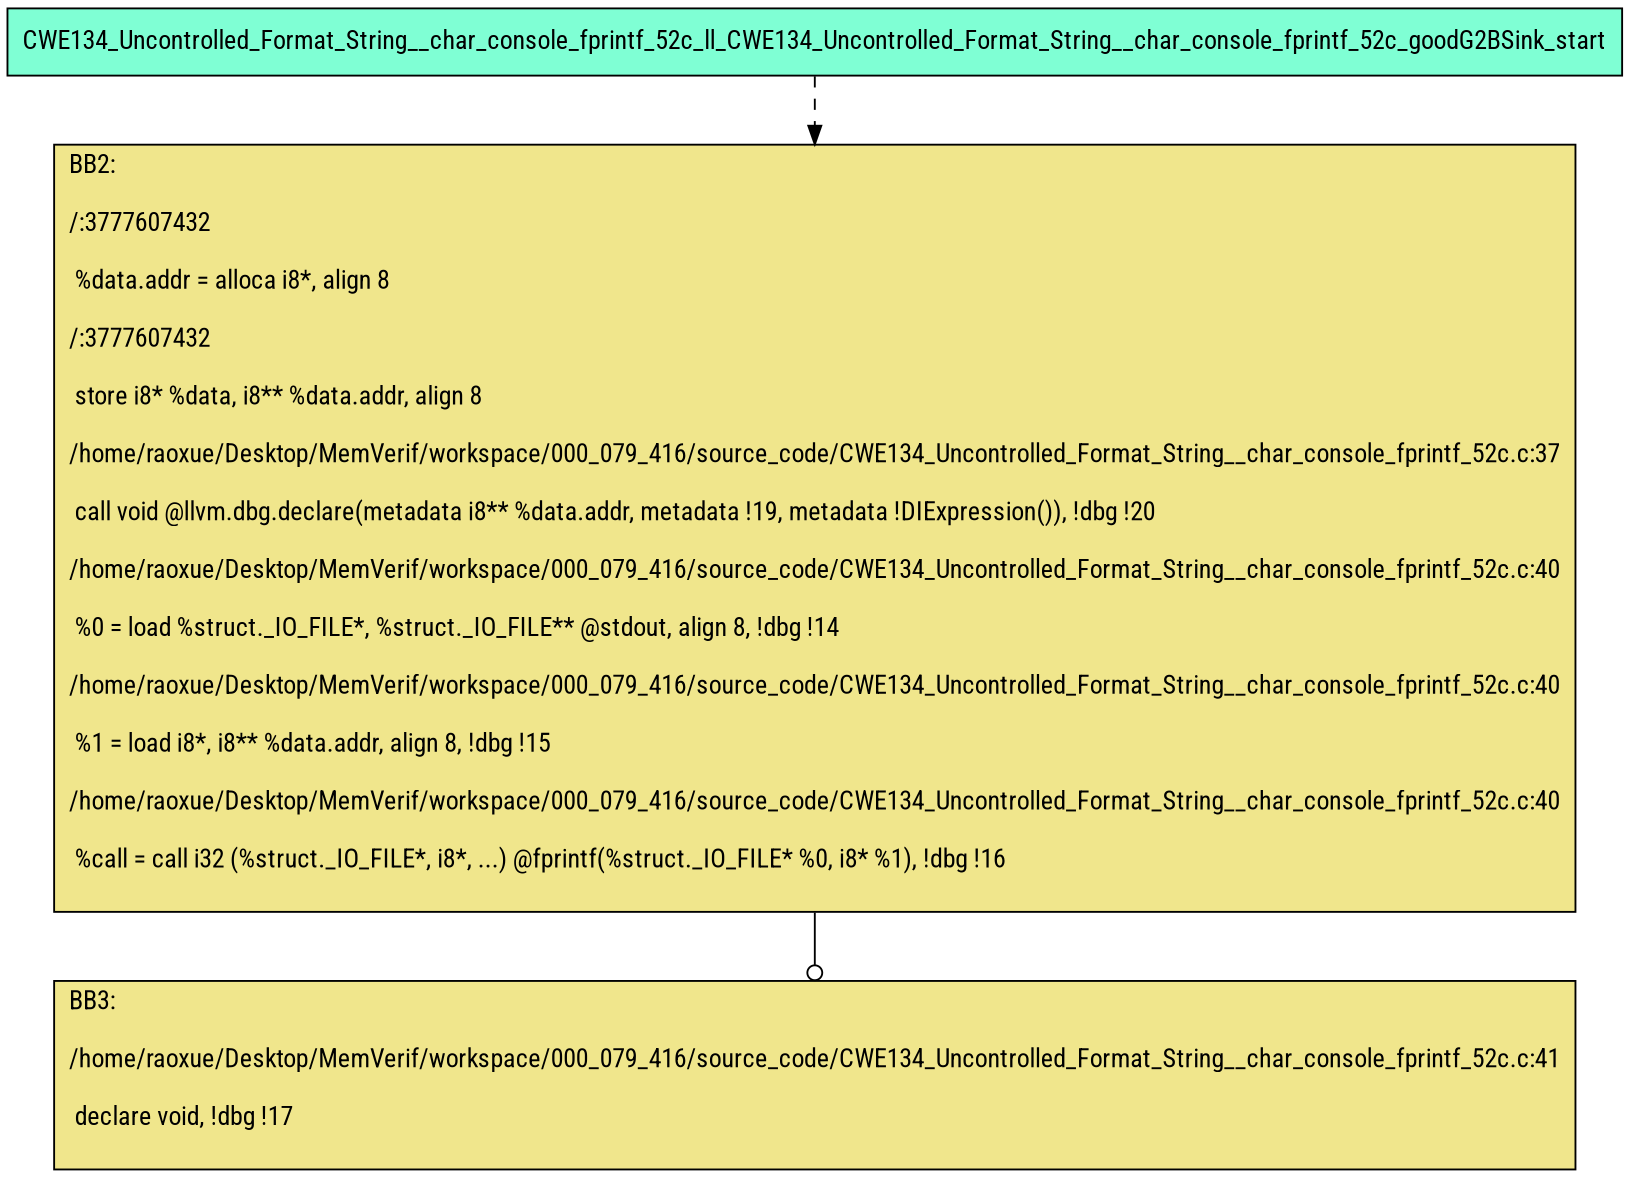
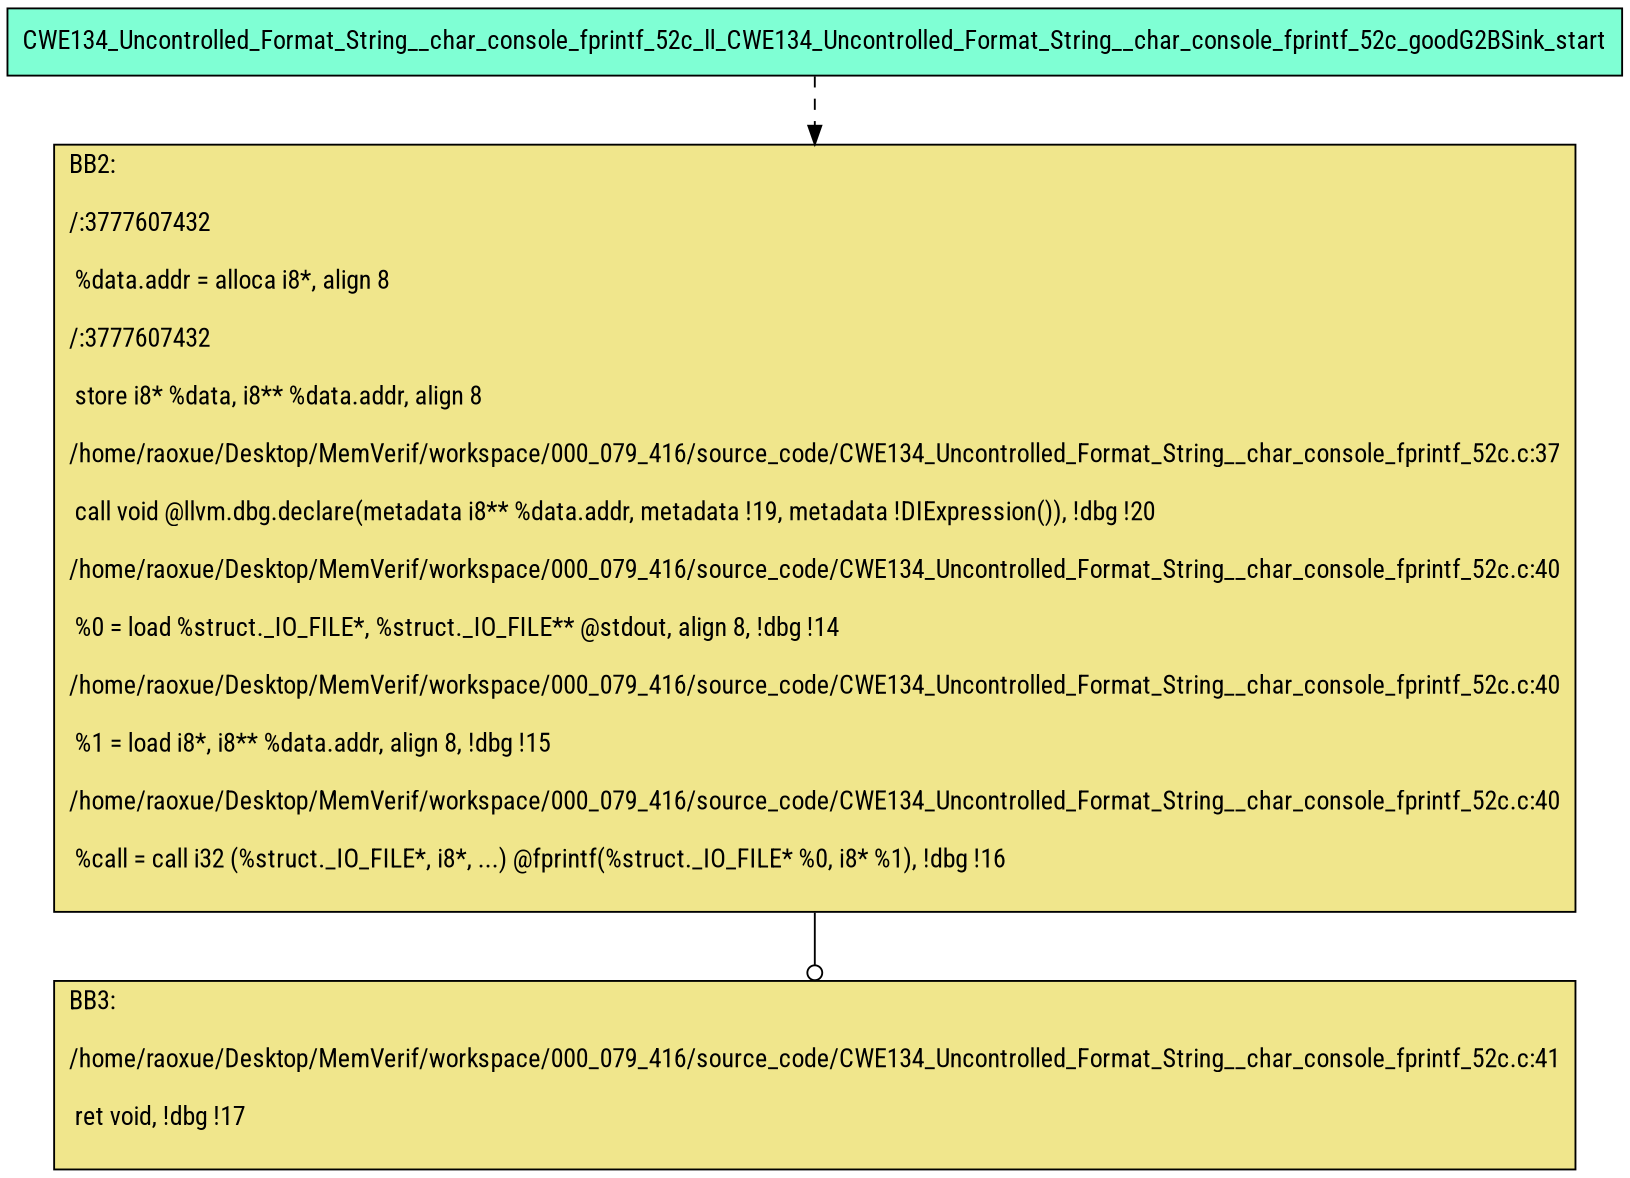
(182, 1117) -> (158, 1117)
